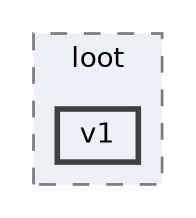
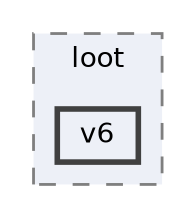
(98, 136) -> (98, 136)
